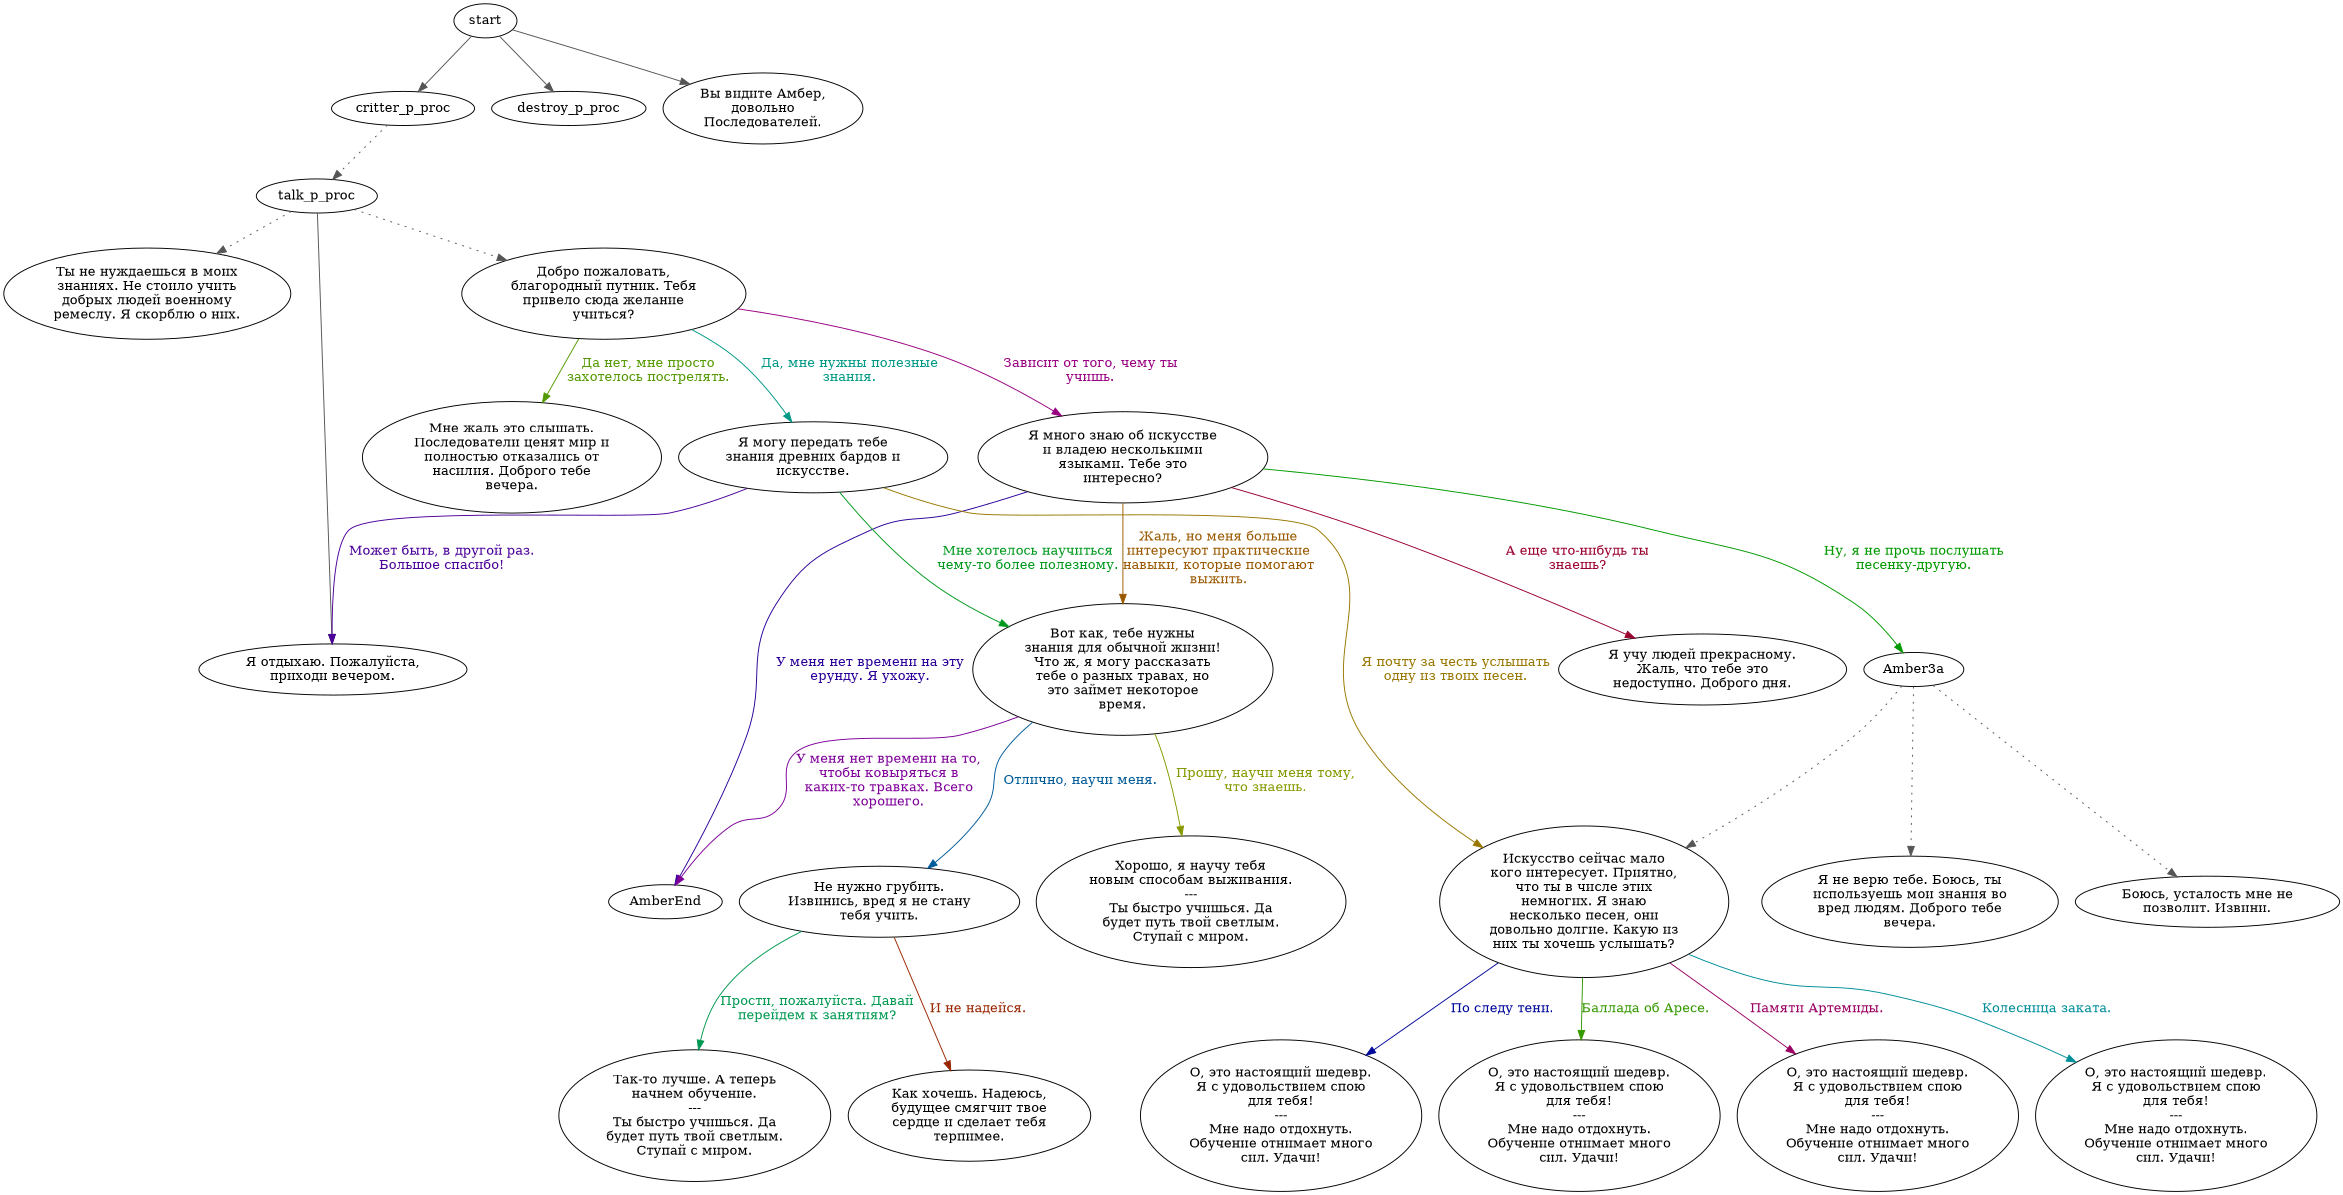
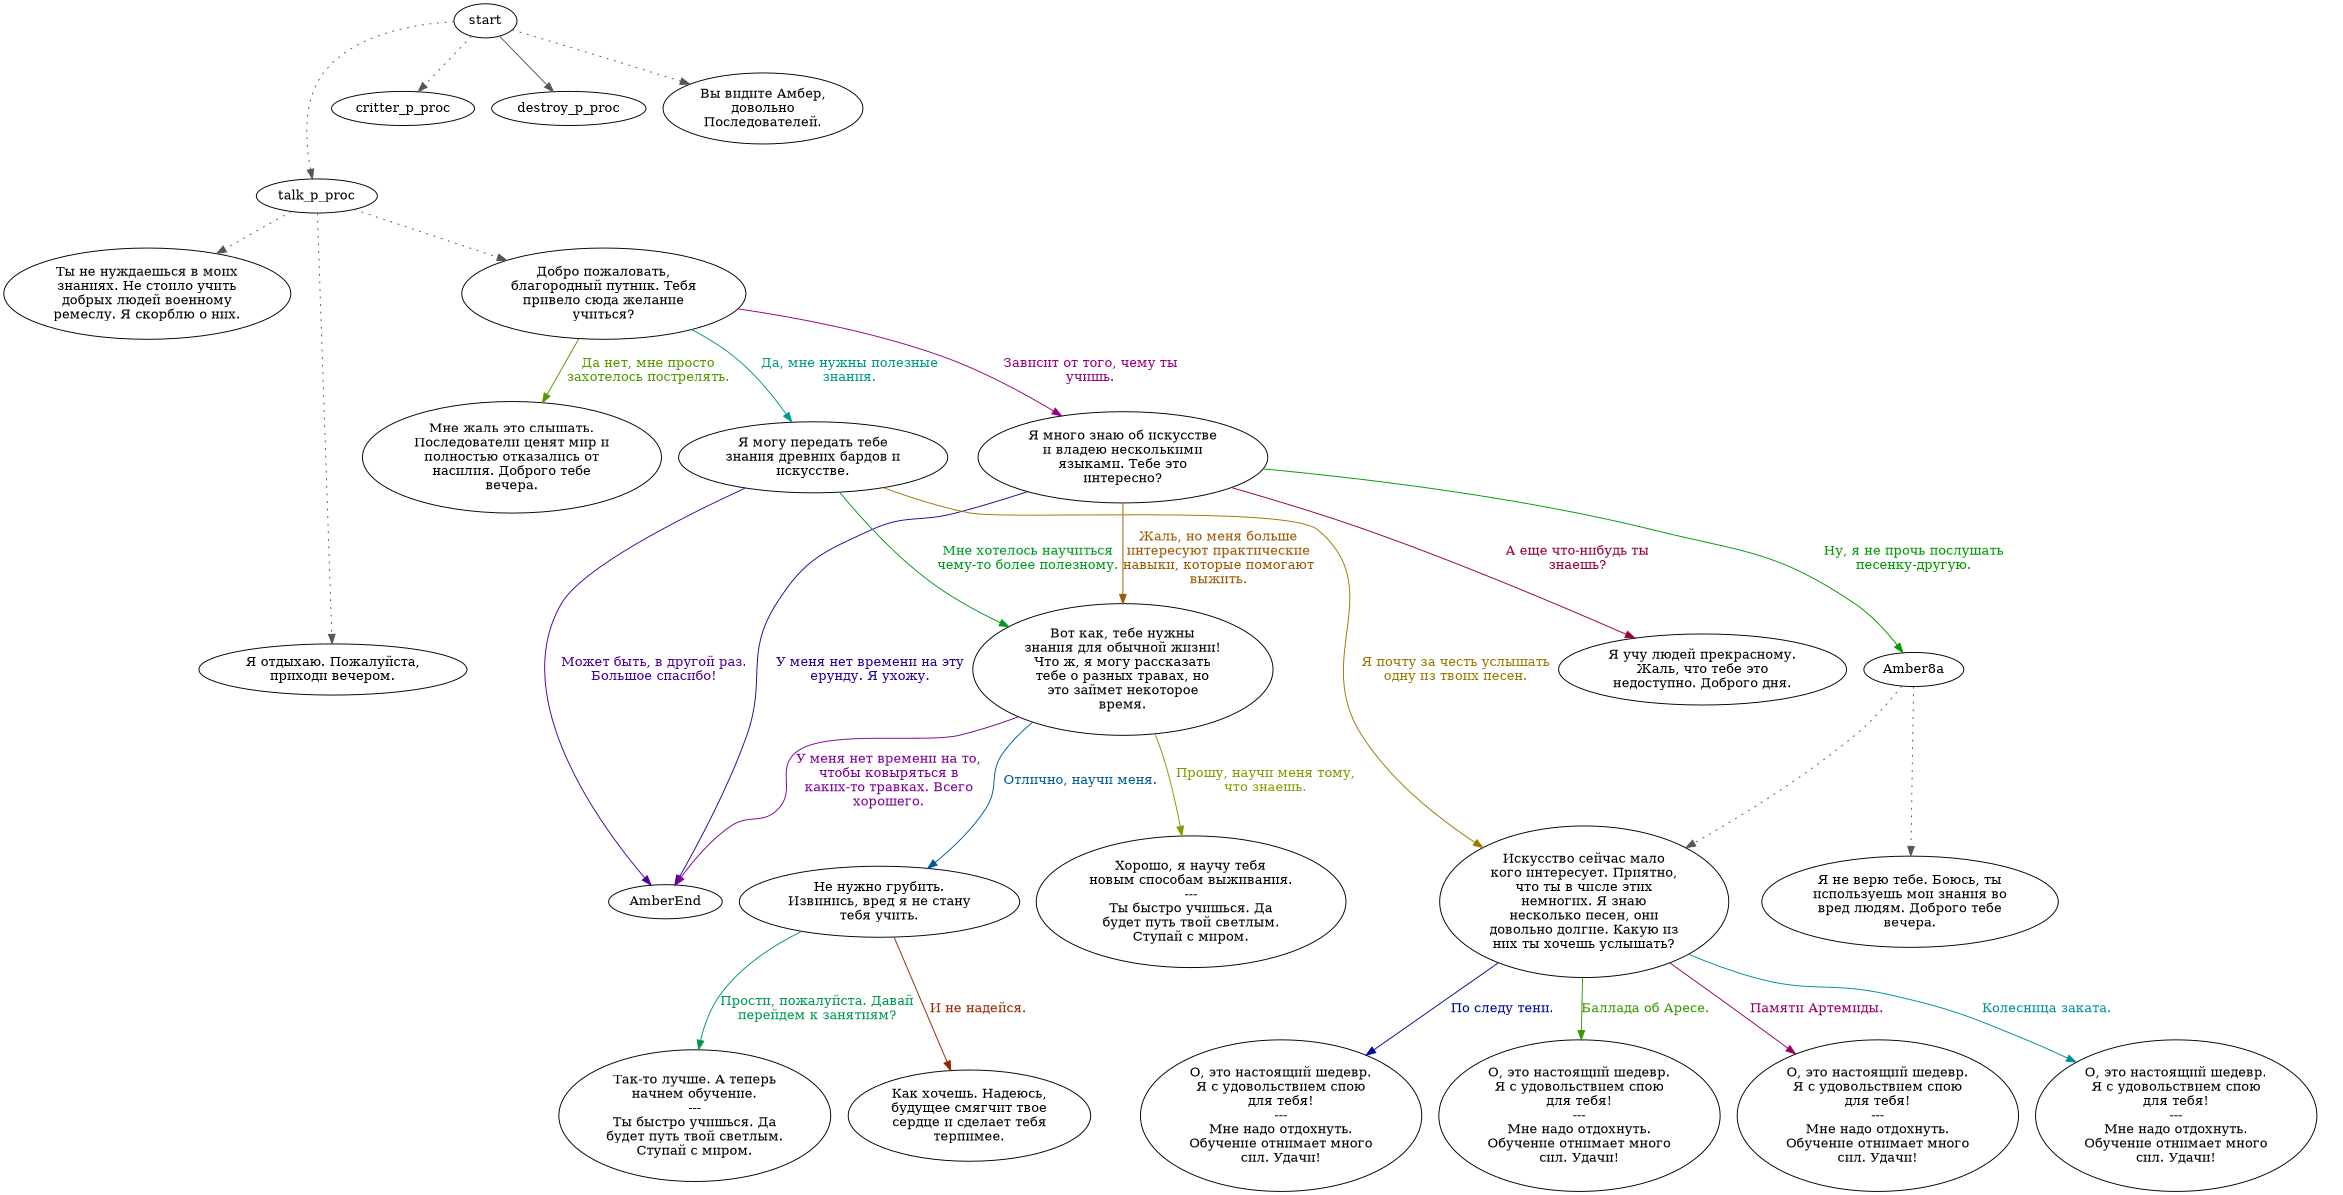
(597, 55) -> (597, 55)
(448, 60) -> (448, 60)
(363, 149) -> (339, 57)
(325, 424) -> (325, 424)
(496, 515) -> (547, 643)
(1914, 669) -> (1914, 669)
(2208, 902) -> none
